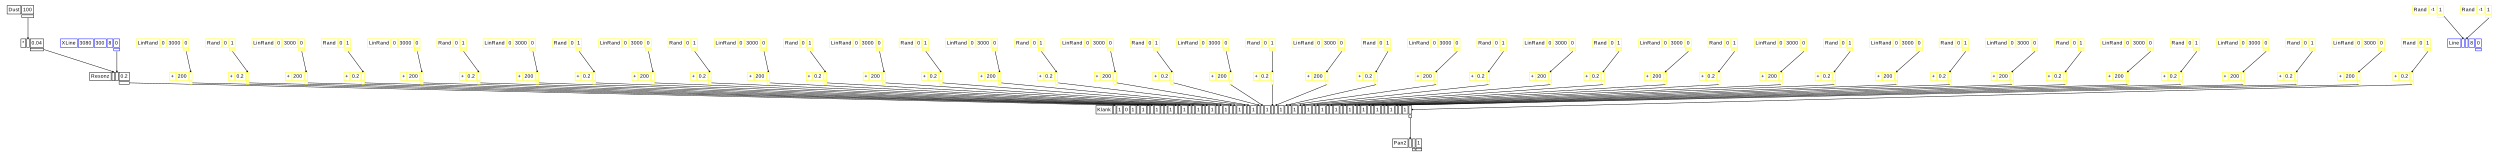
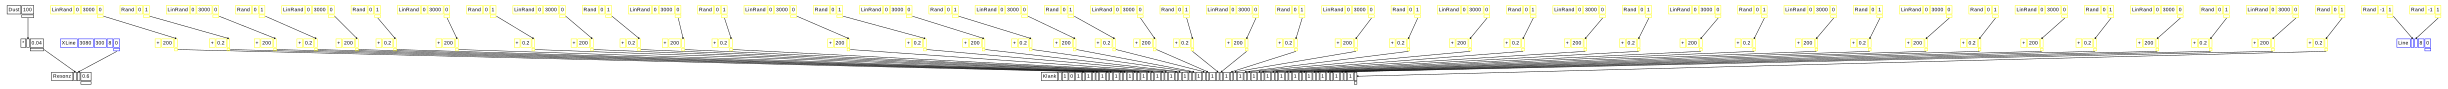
(124, 76) -> (86, 76)
(622, 94) -> none
(1407, 145) -> none
